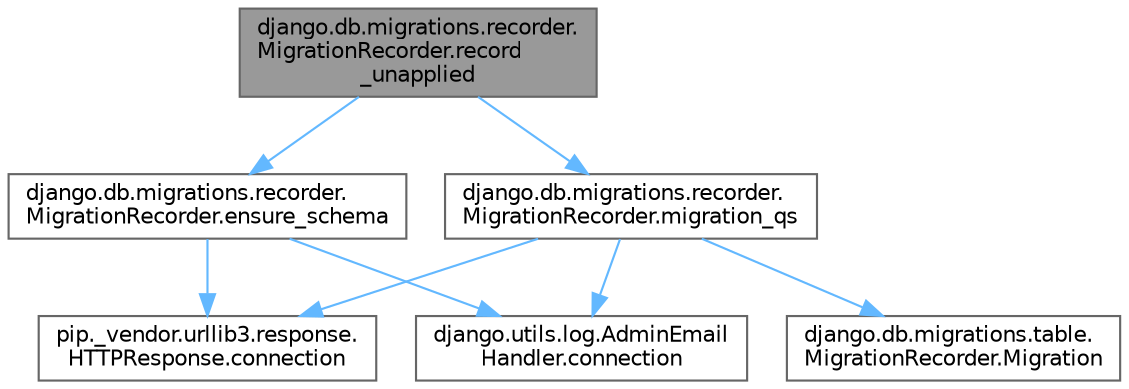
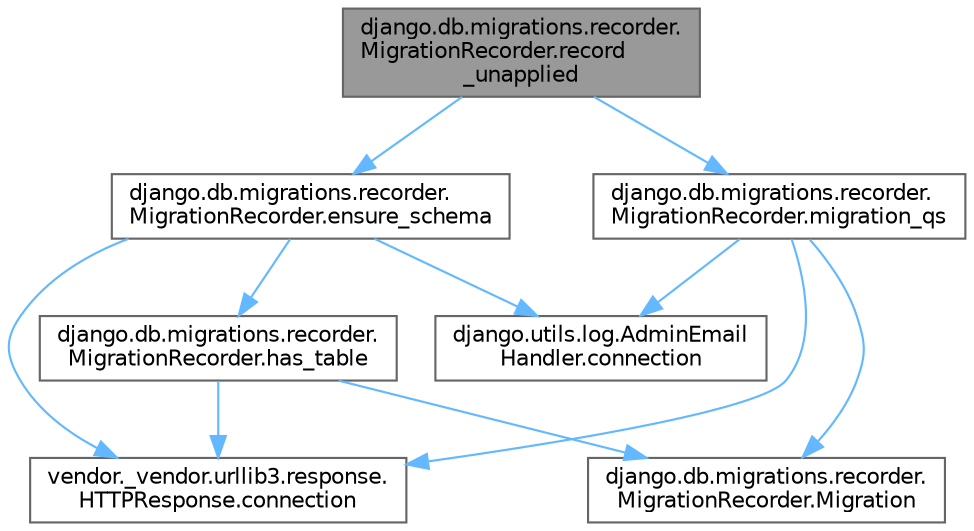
(207, 348) -> (218, 490)
none -> (218, 348)
(954, 348) -> (766, 490)
